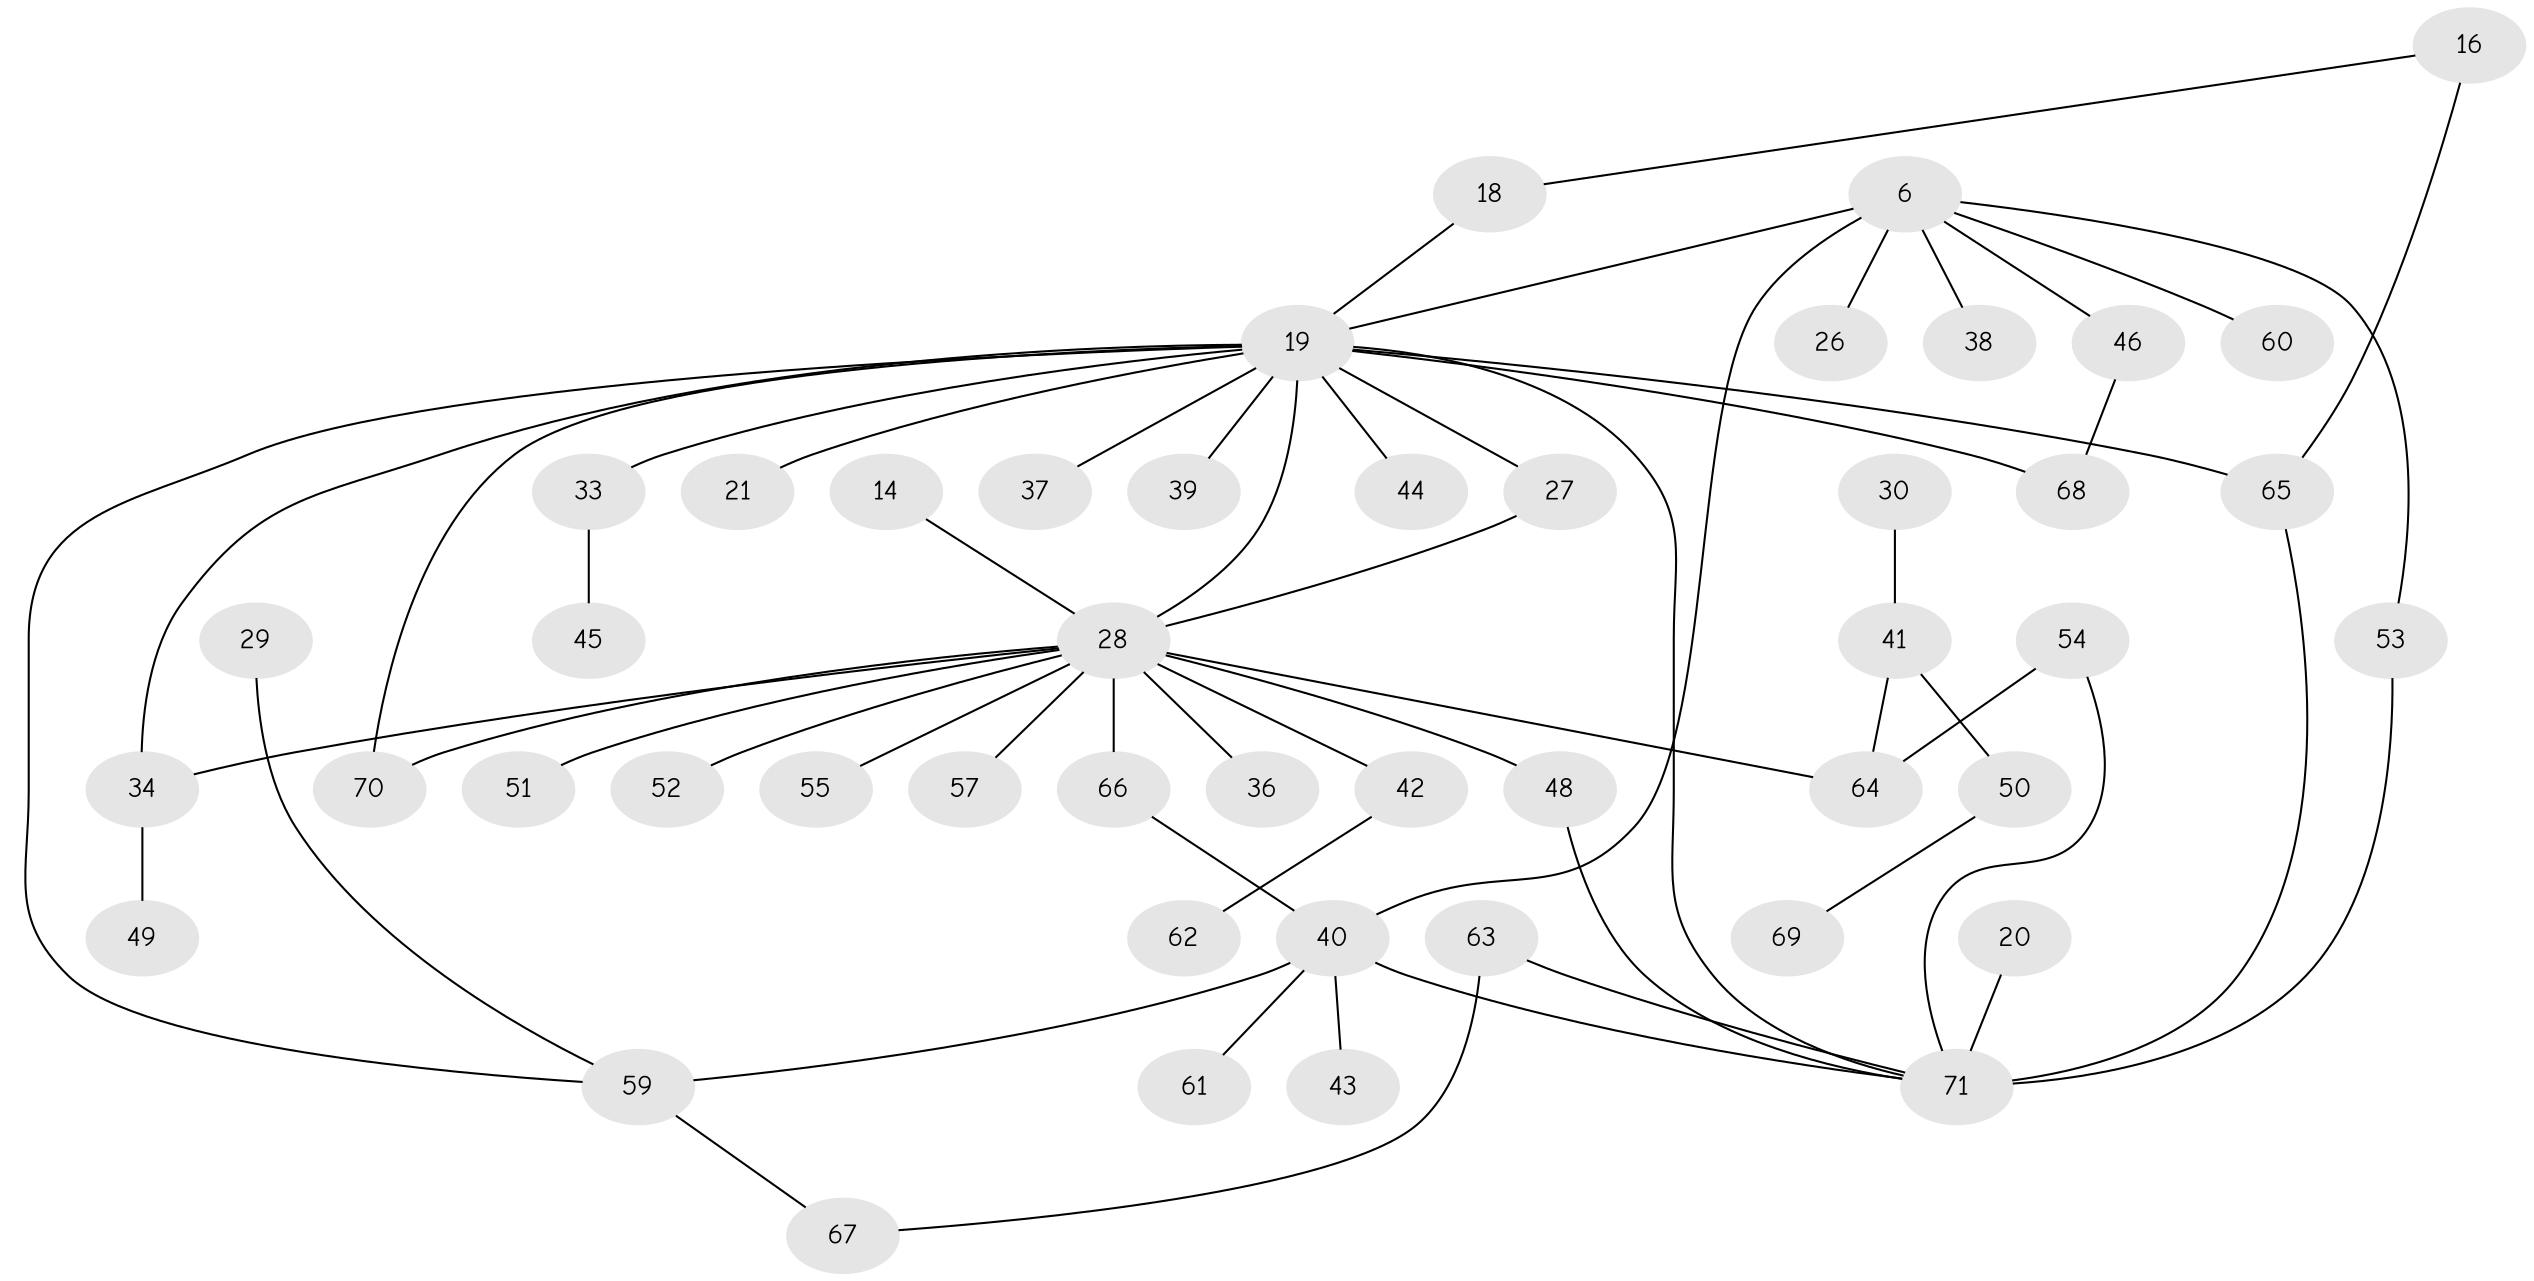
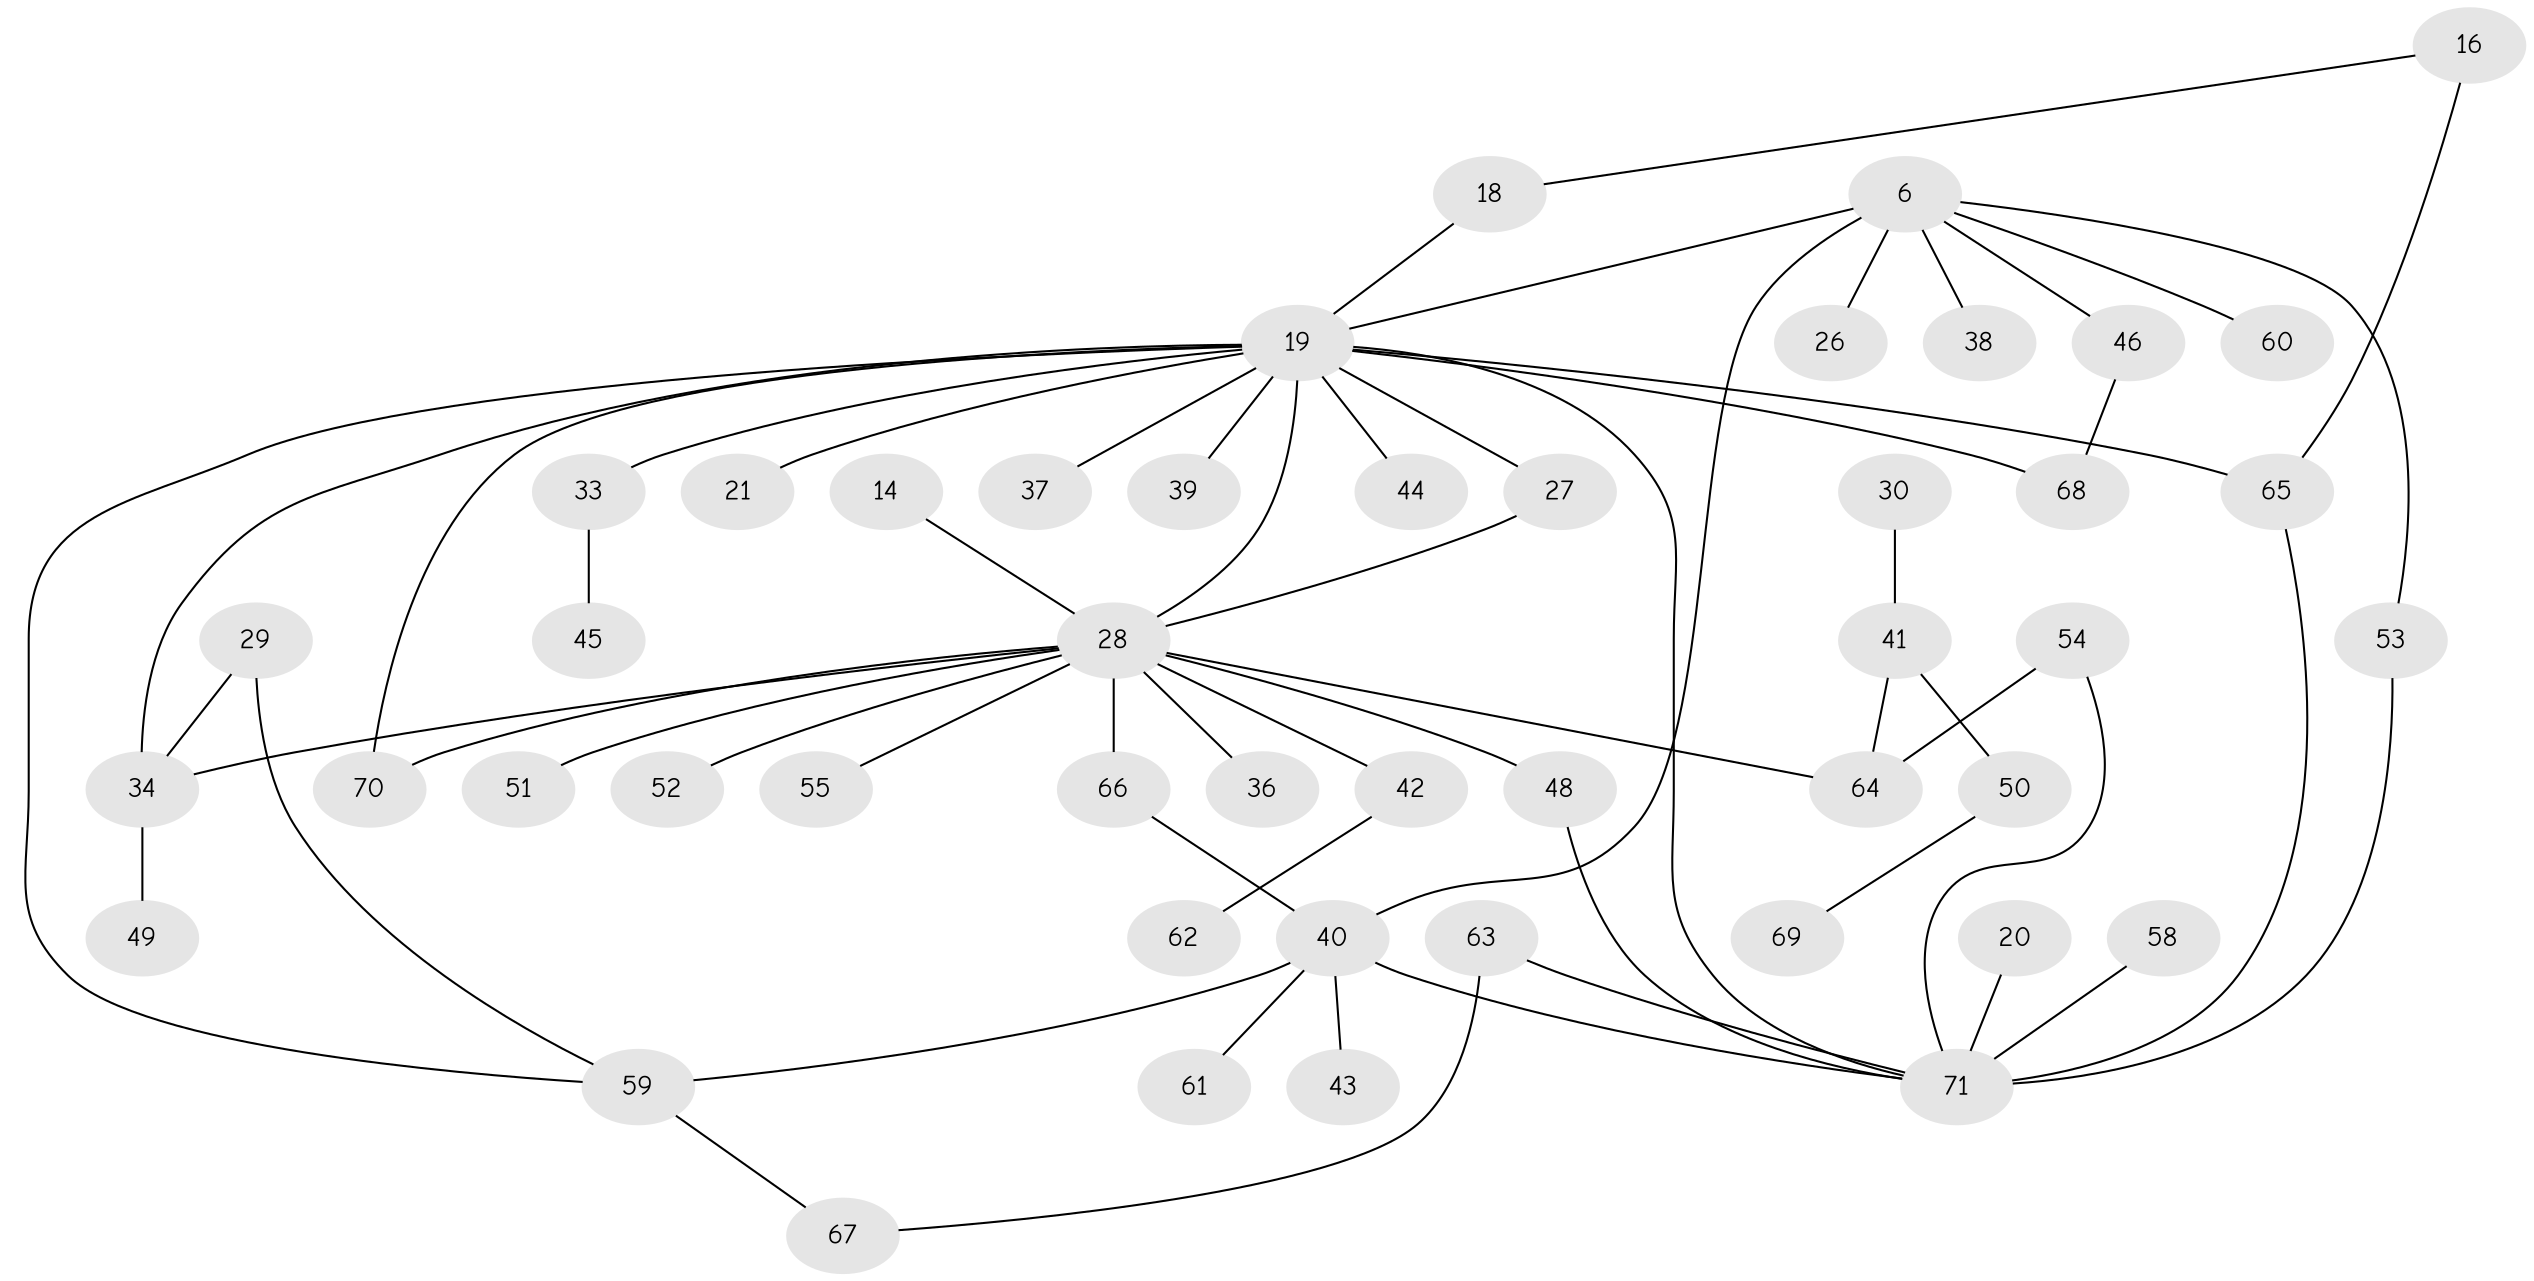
none -> (199, 715)
(965, 789) -> none
none -> (2164, 938)
